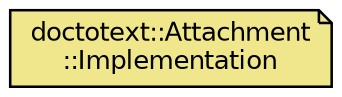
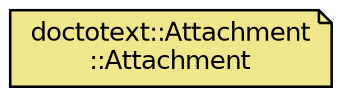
(171, 48) -> (171, 48)
